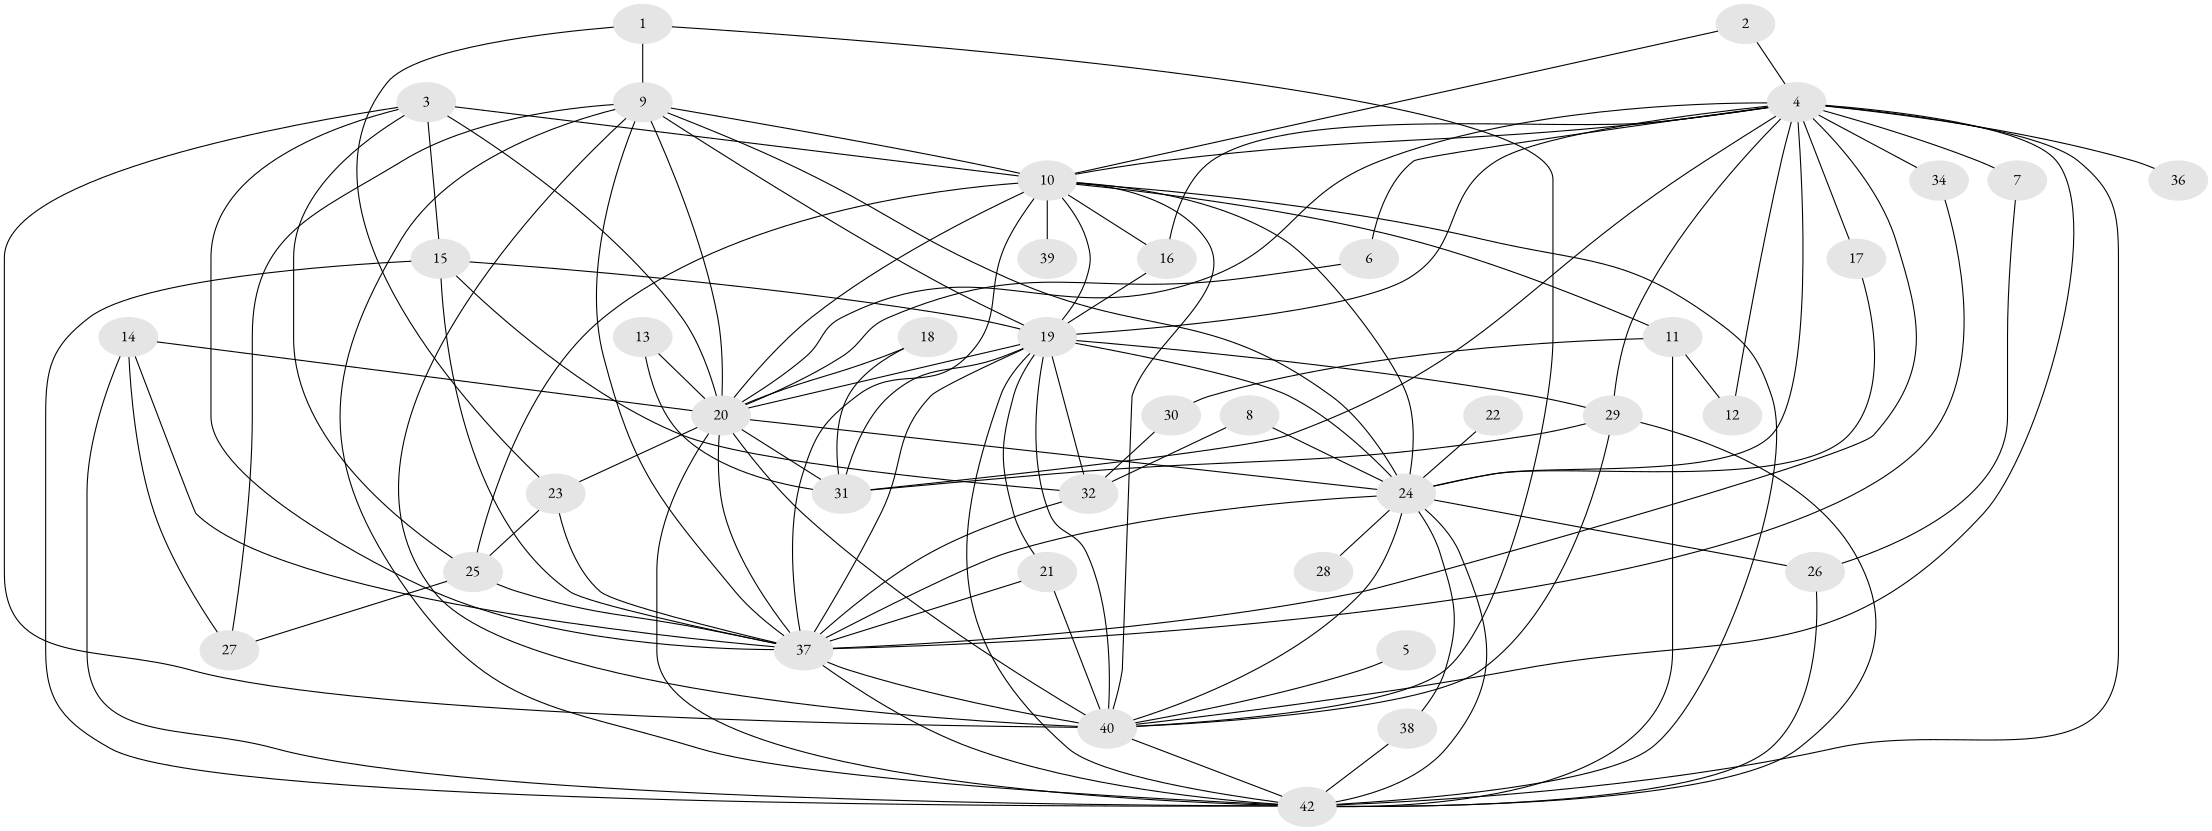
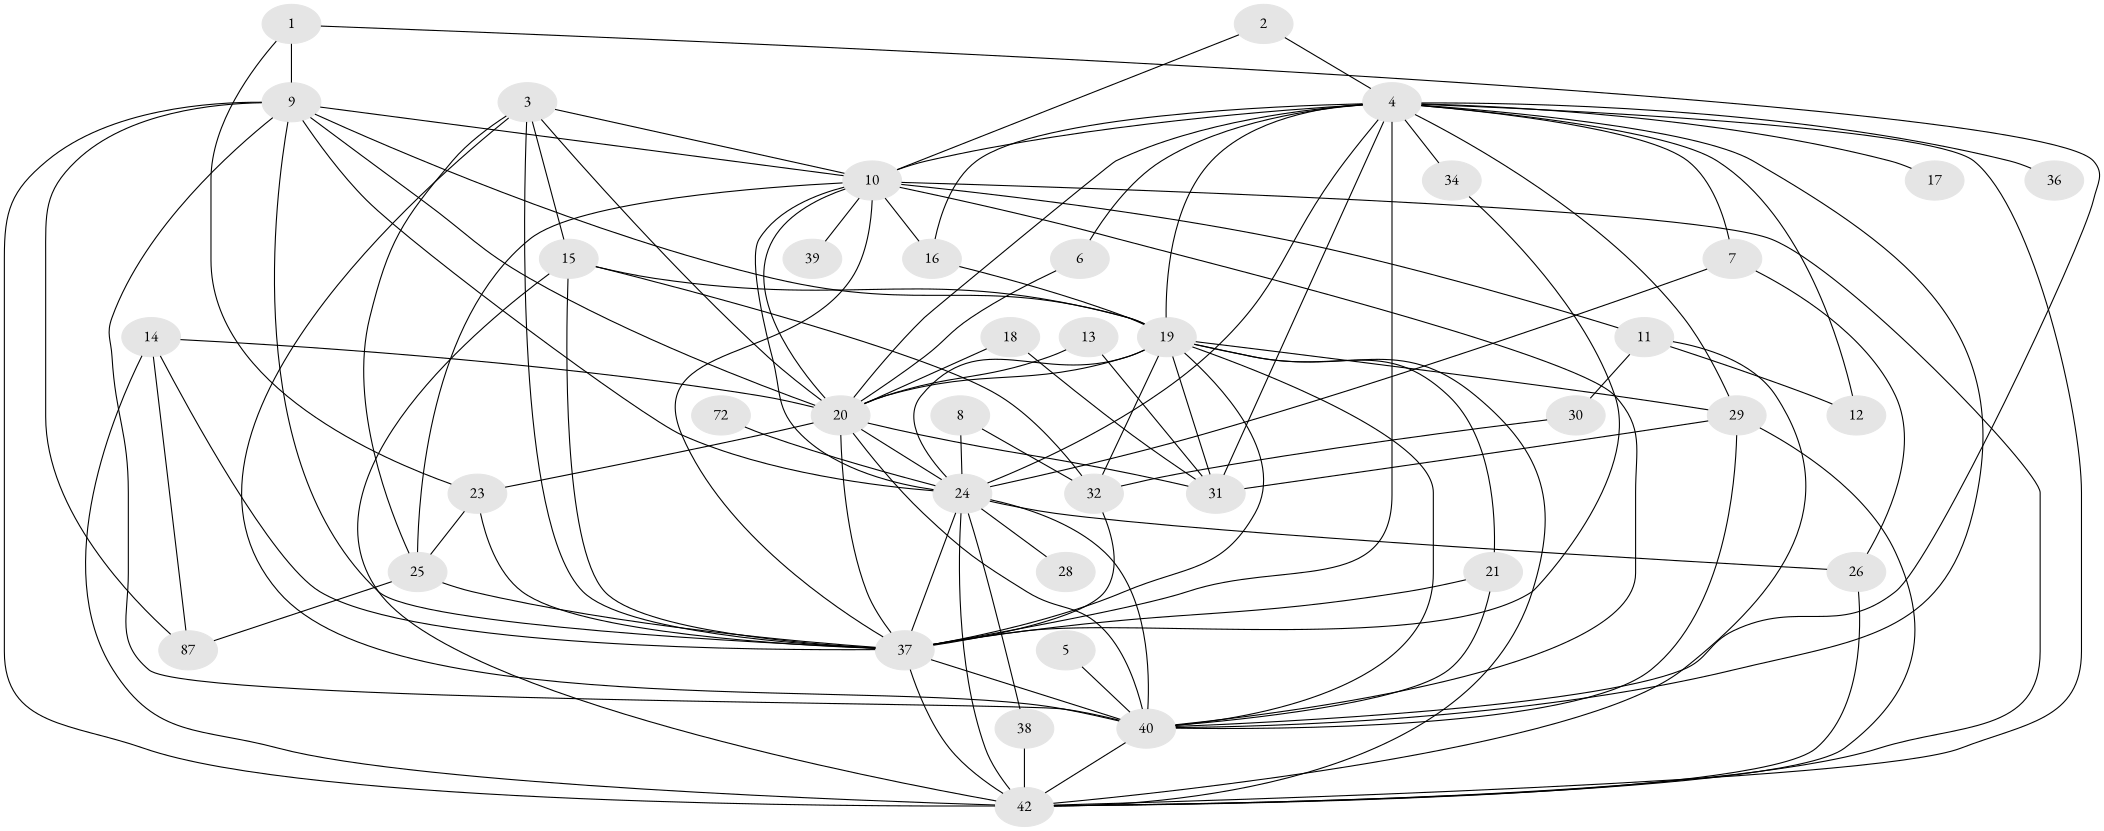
(1090, 259) -> none
(1493, 415) -> (721, 415)
(1726, 470) -> (1352, 389)
(229, 650) -> (188, 650)
(834, 759) -> none
